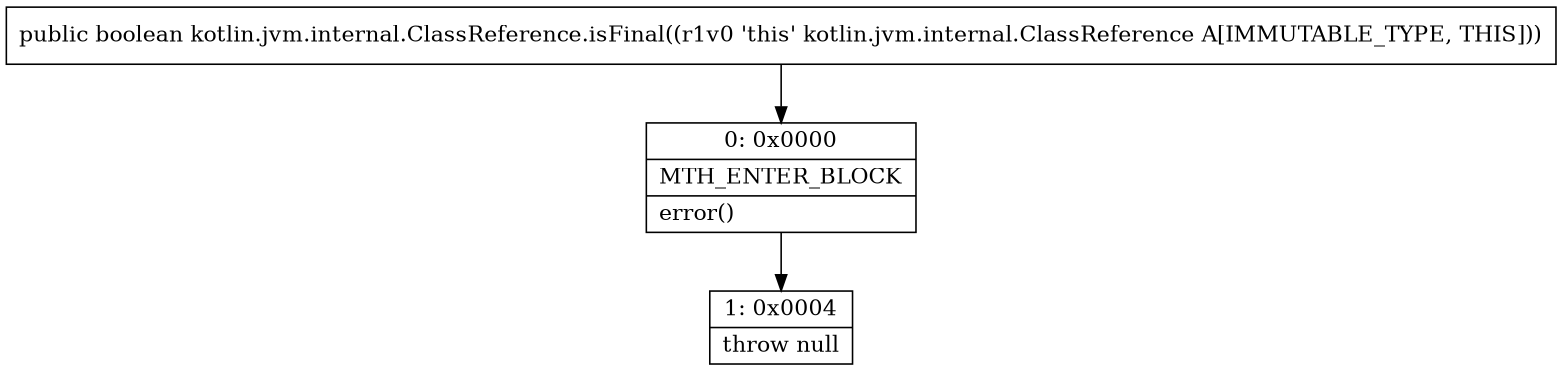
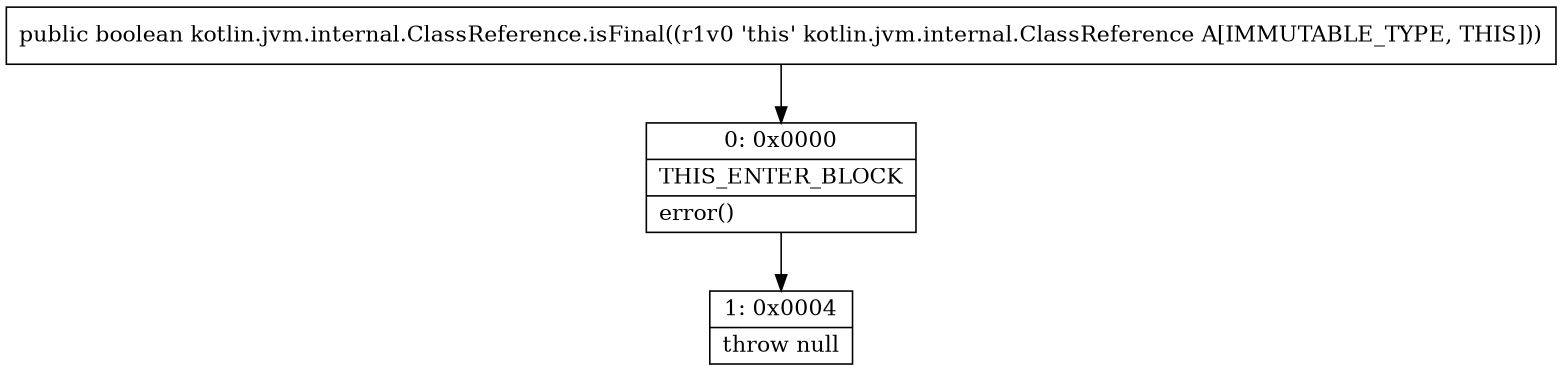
(781, 177) -> (781, 177)
